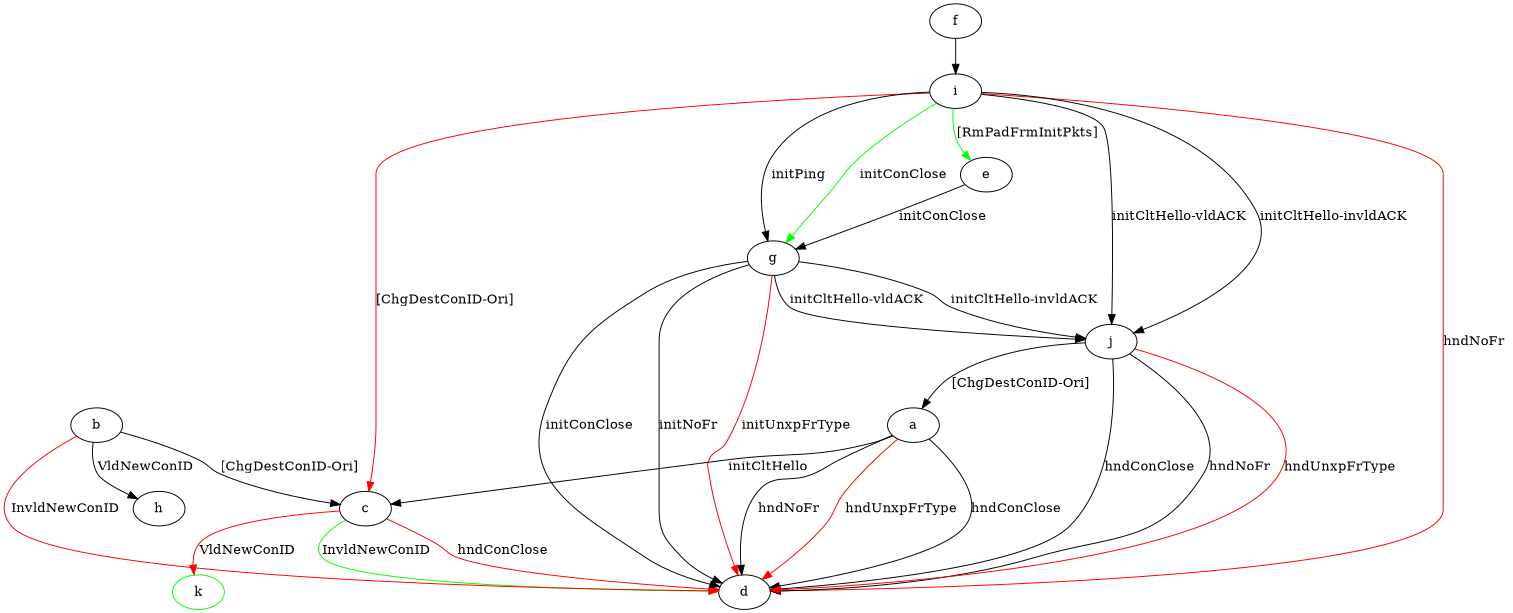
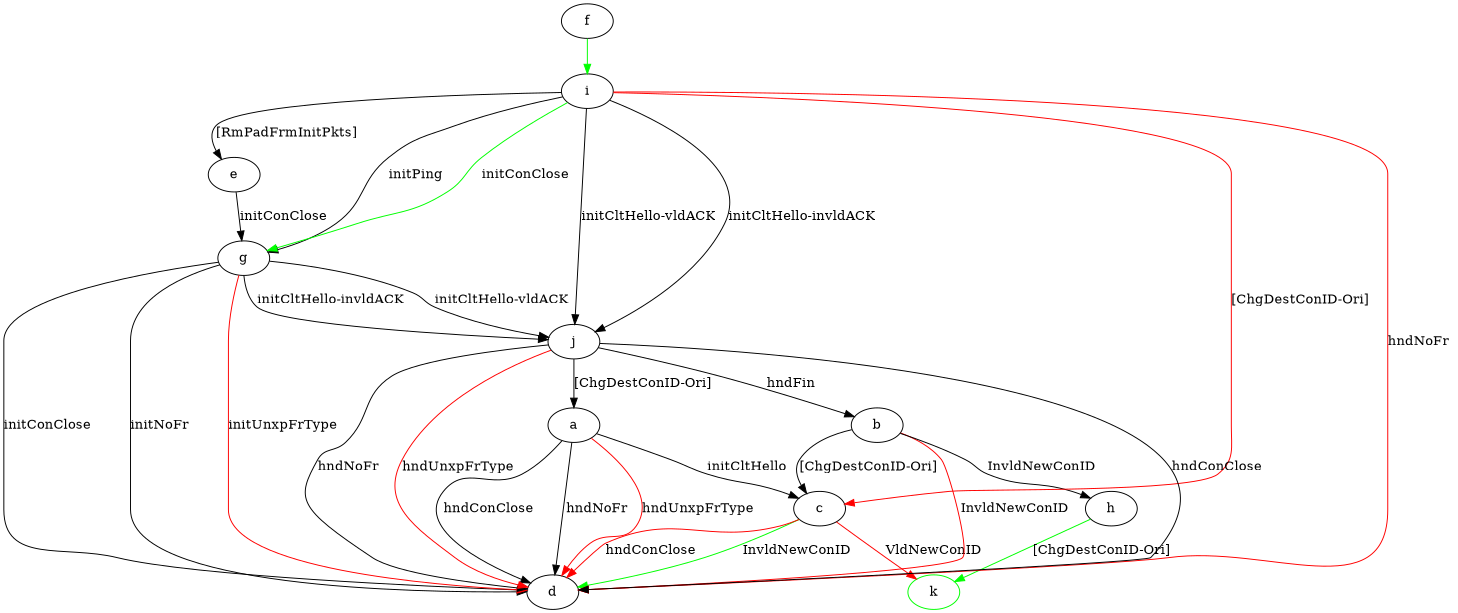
(956, 51) -> (587, 51)
(954, 132) -> (374, 100)
none -> (723, 377)
(148, 467) -> (1044, 467)
none -> (1027, 548)
